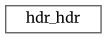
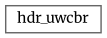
(53, 19) -> (53, 19)
